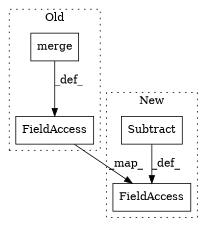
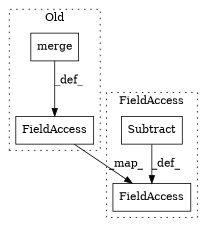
(152, 101) -> (152, 101)
